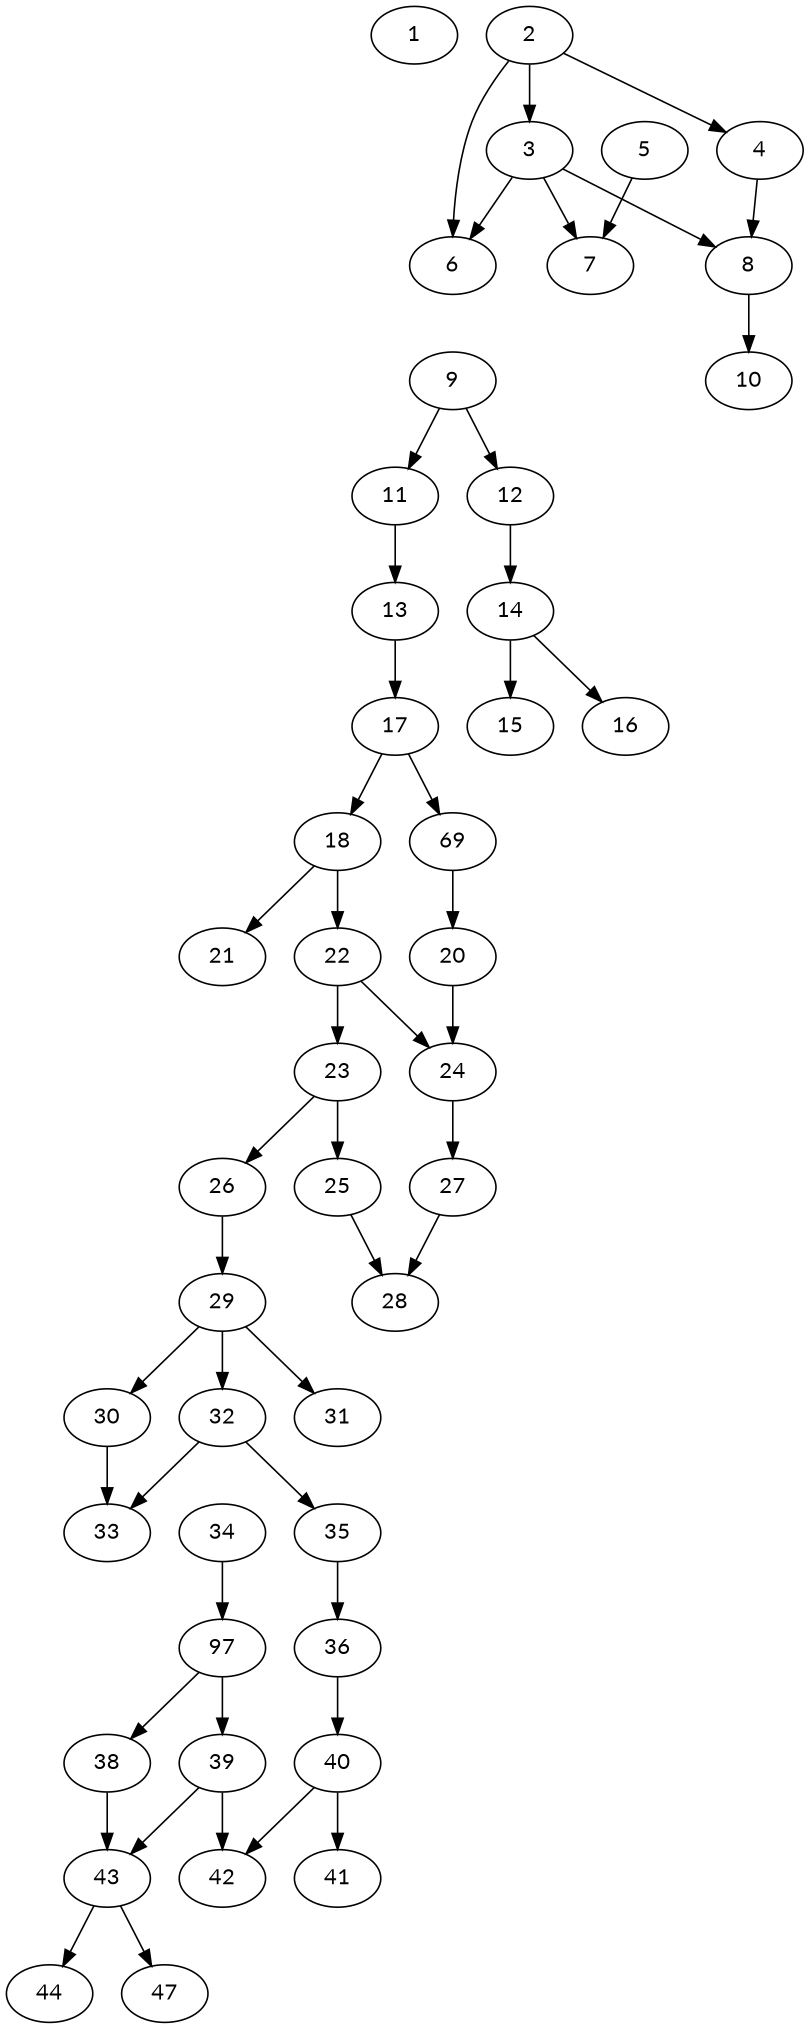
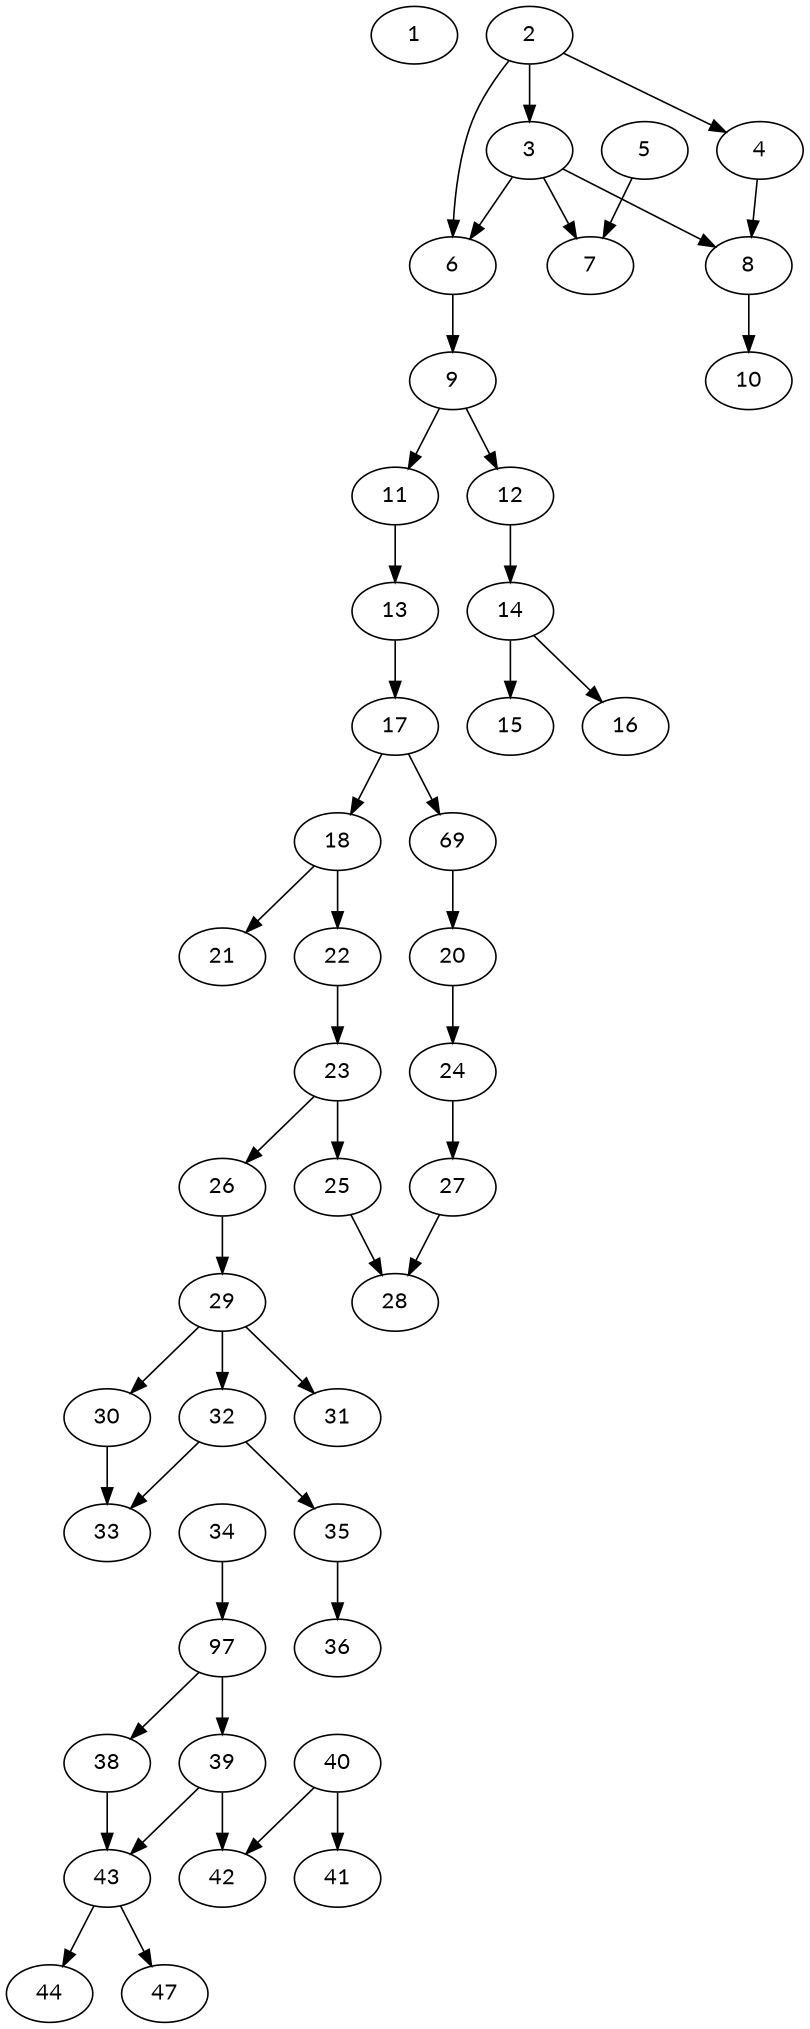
none -> (453, 315)
(389, 1009) -> none
(338, 1698) -> none
